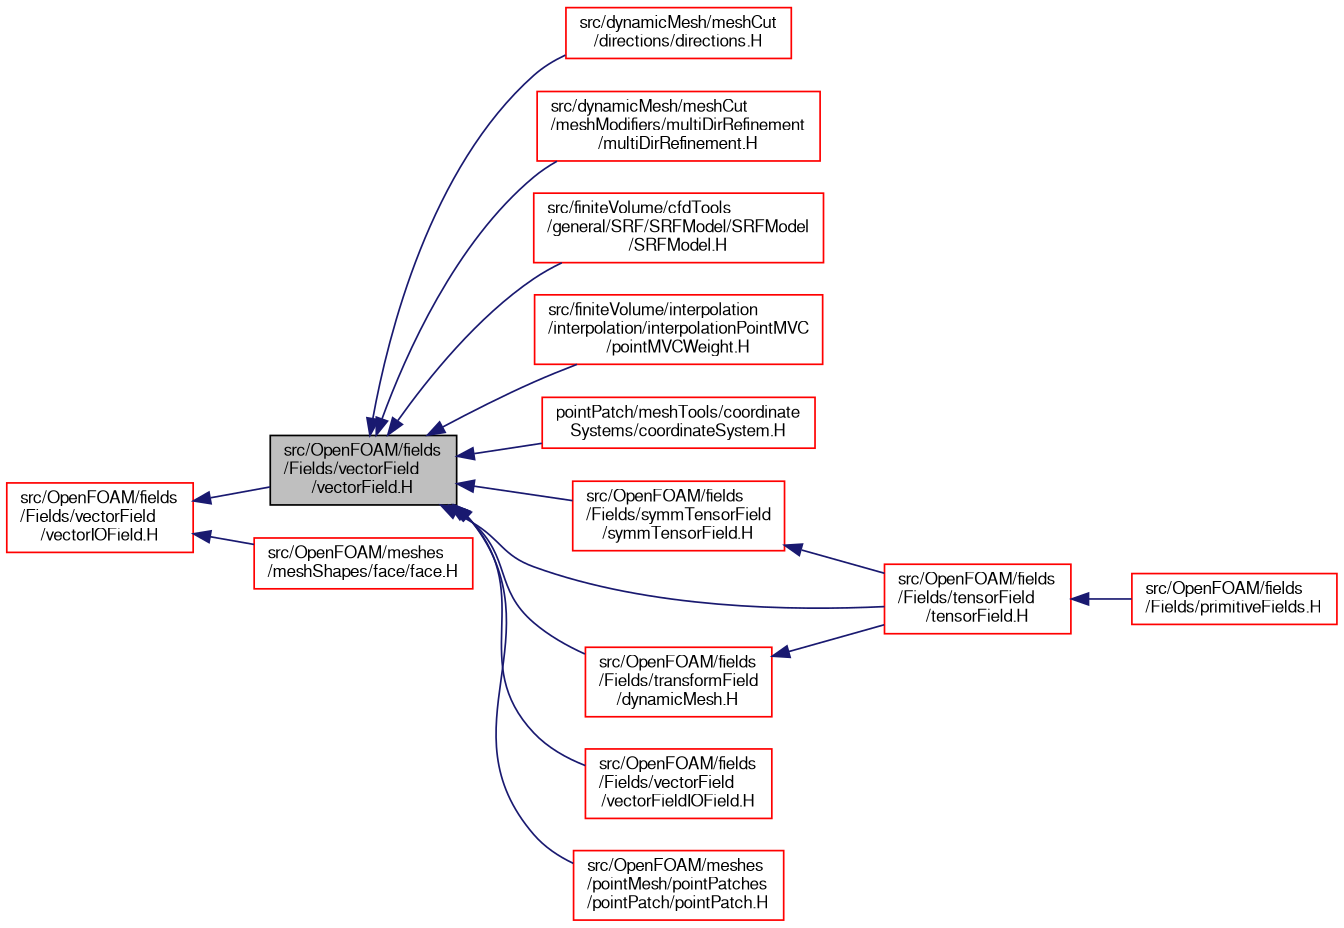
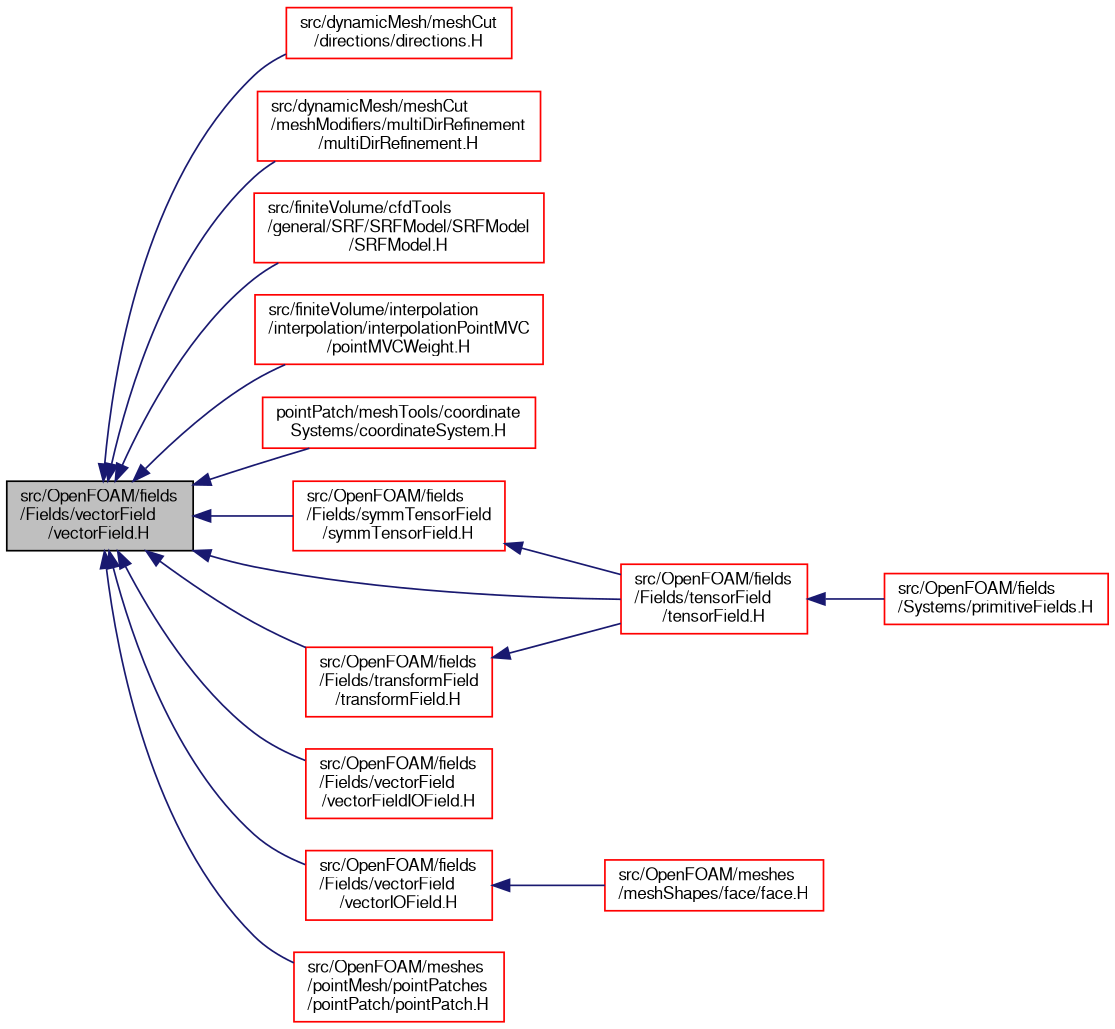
(240, 492) -> (179, 737)
(1234, 599) -> (996, 599)
(679, 682) -> (399, 682)
